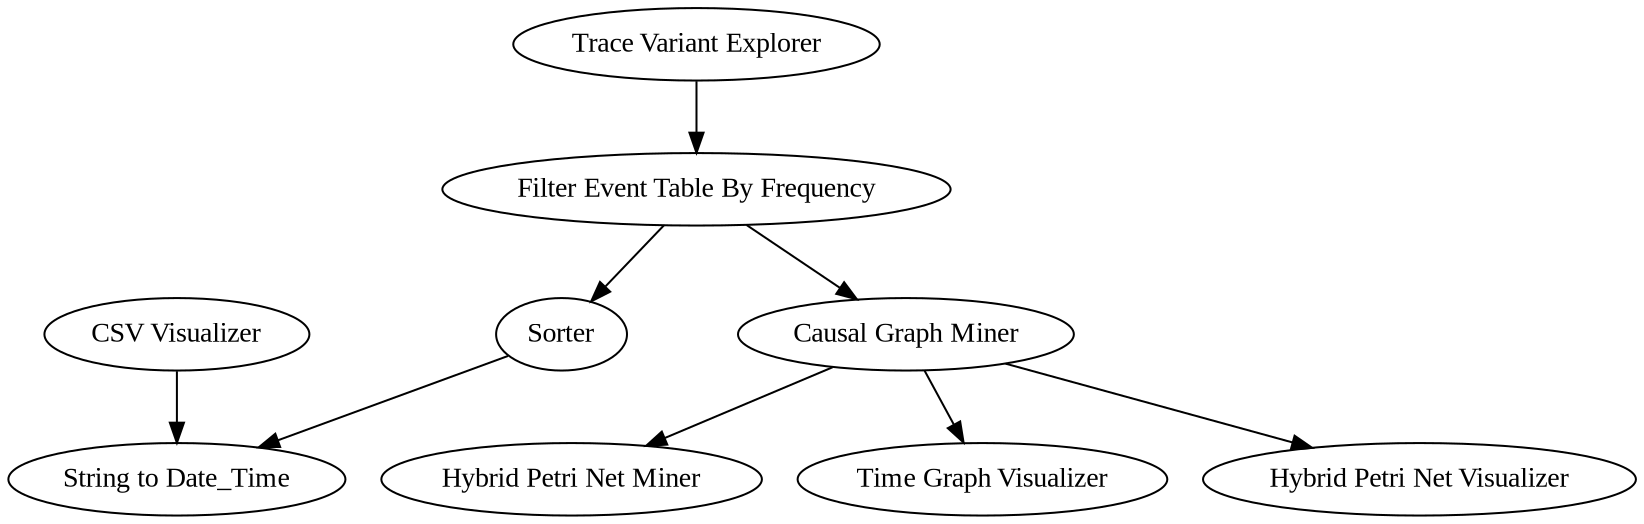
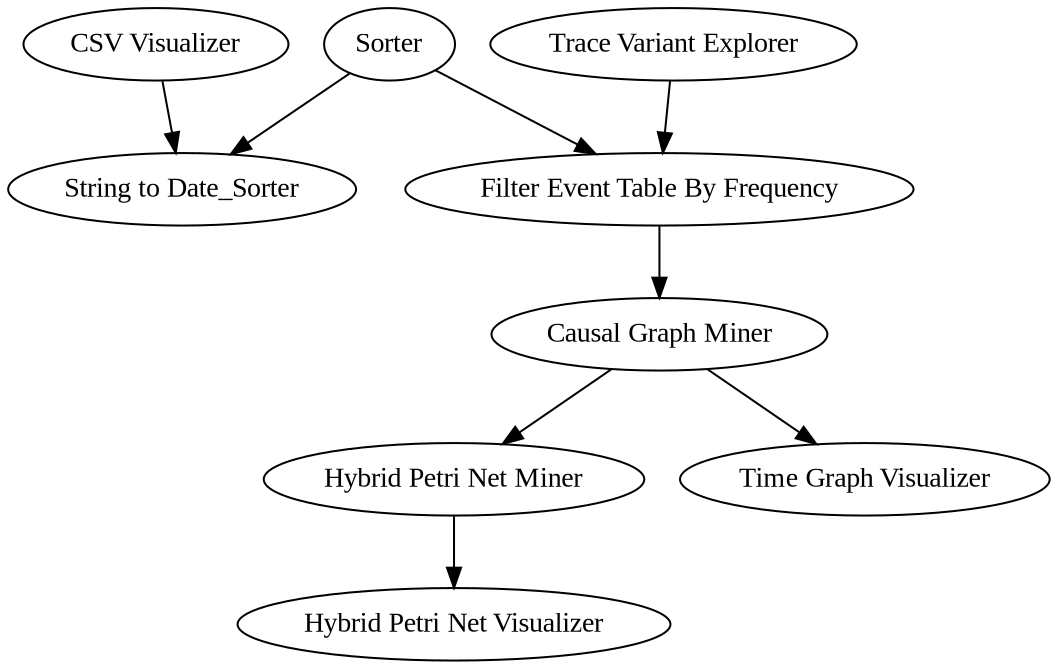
(635, 256) -> (507, 107)
(1149, 403) -> (454, 542)
(177, 479) -> (182, 189)
